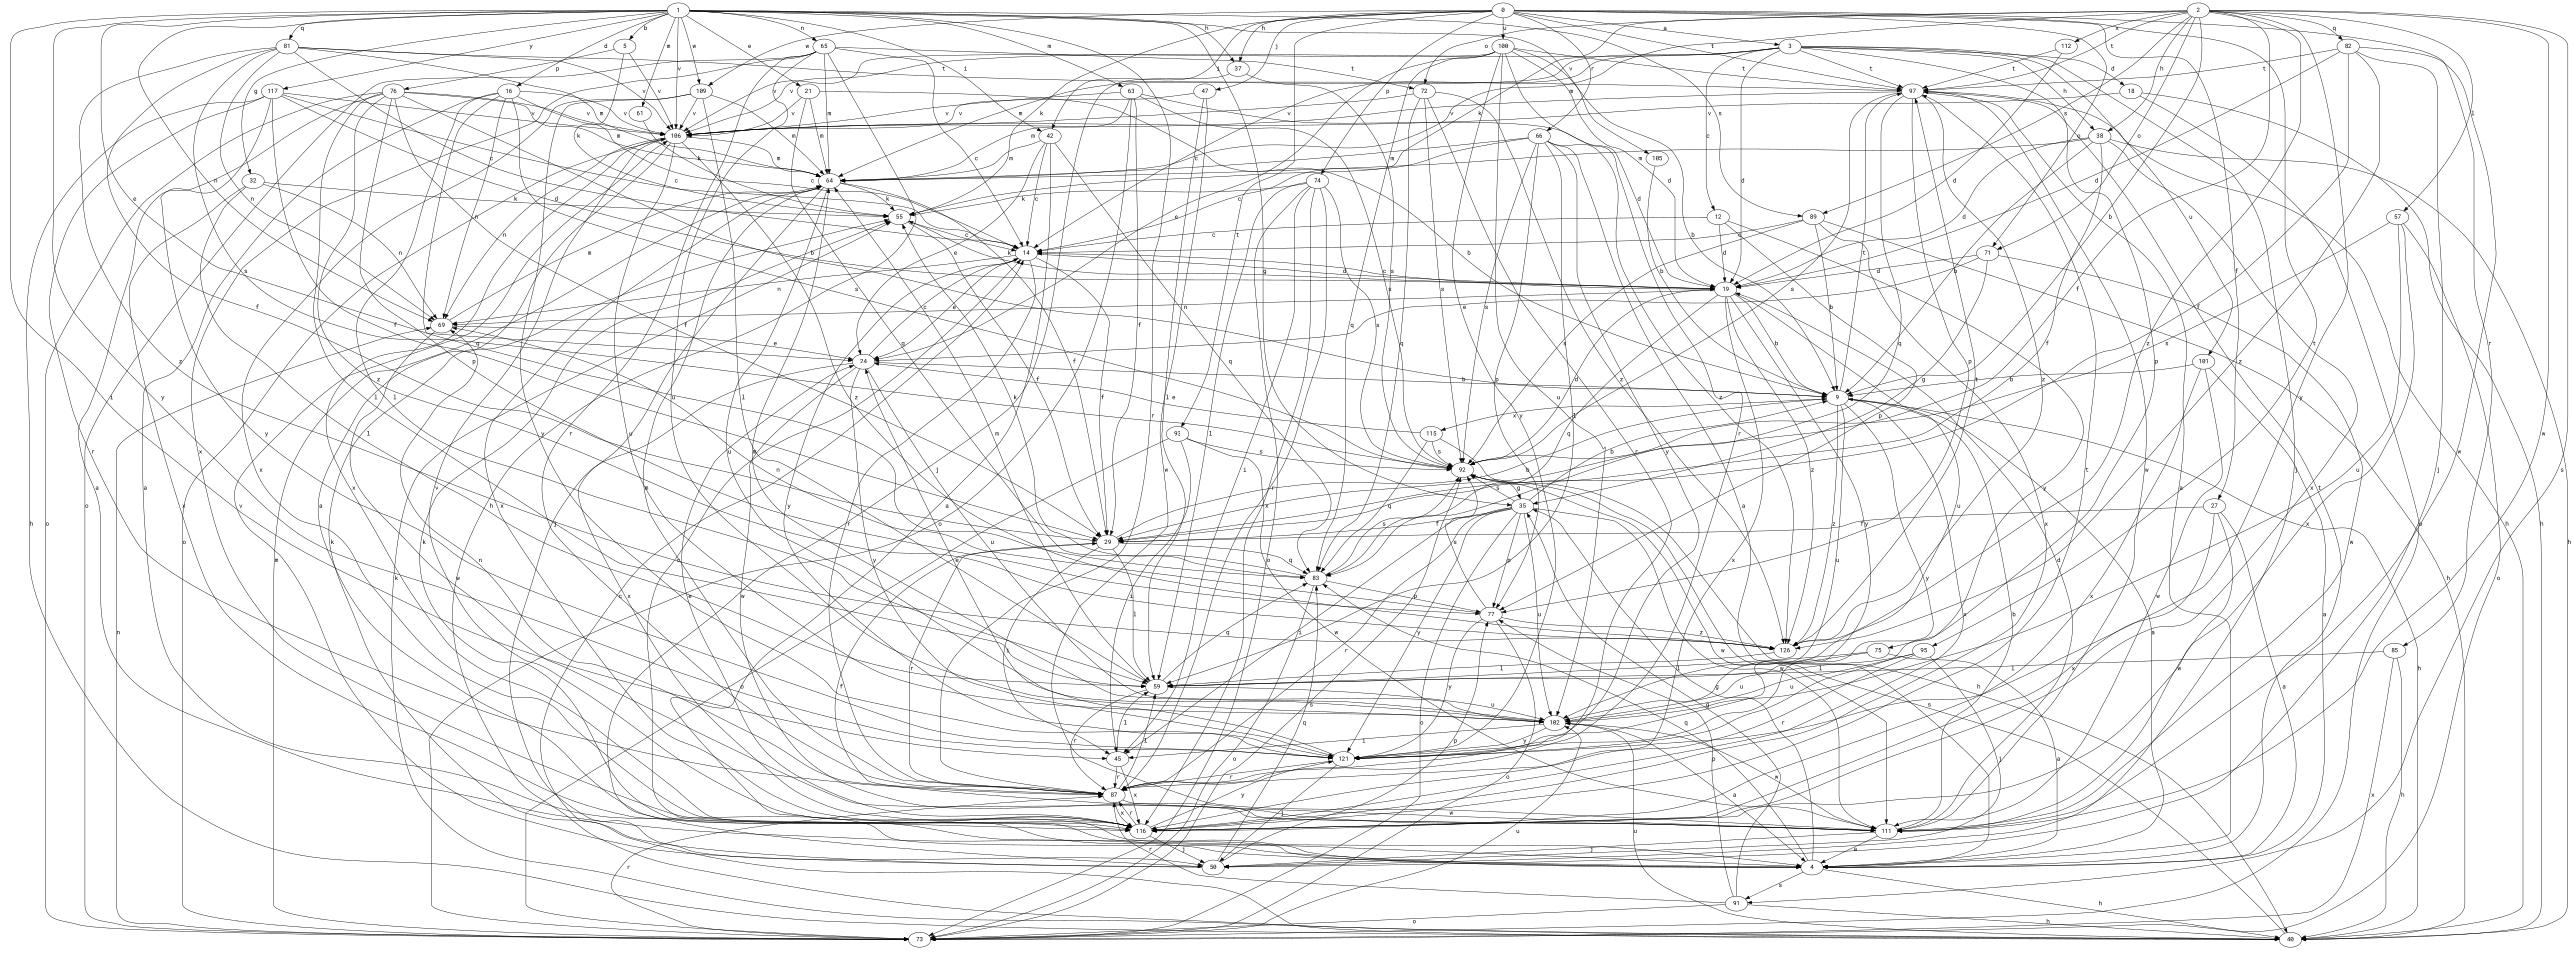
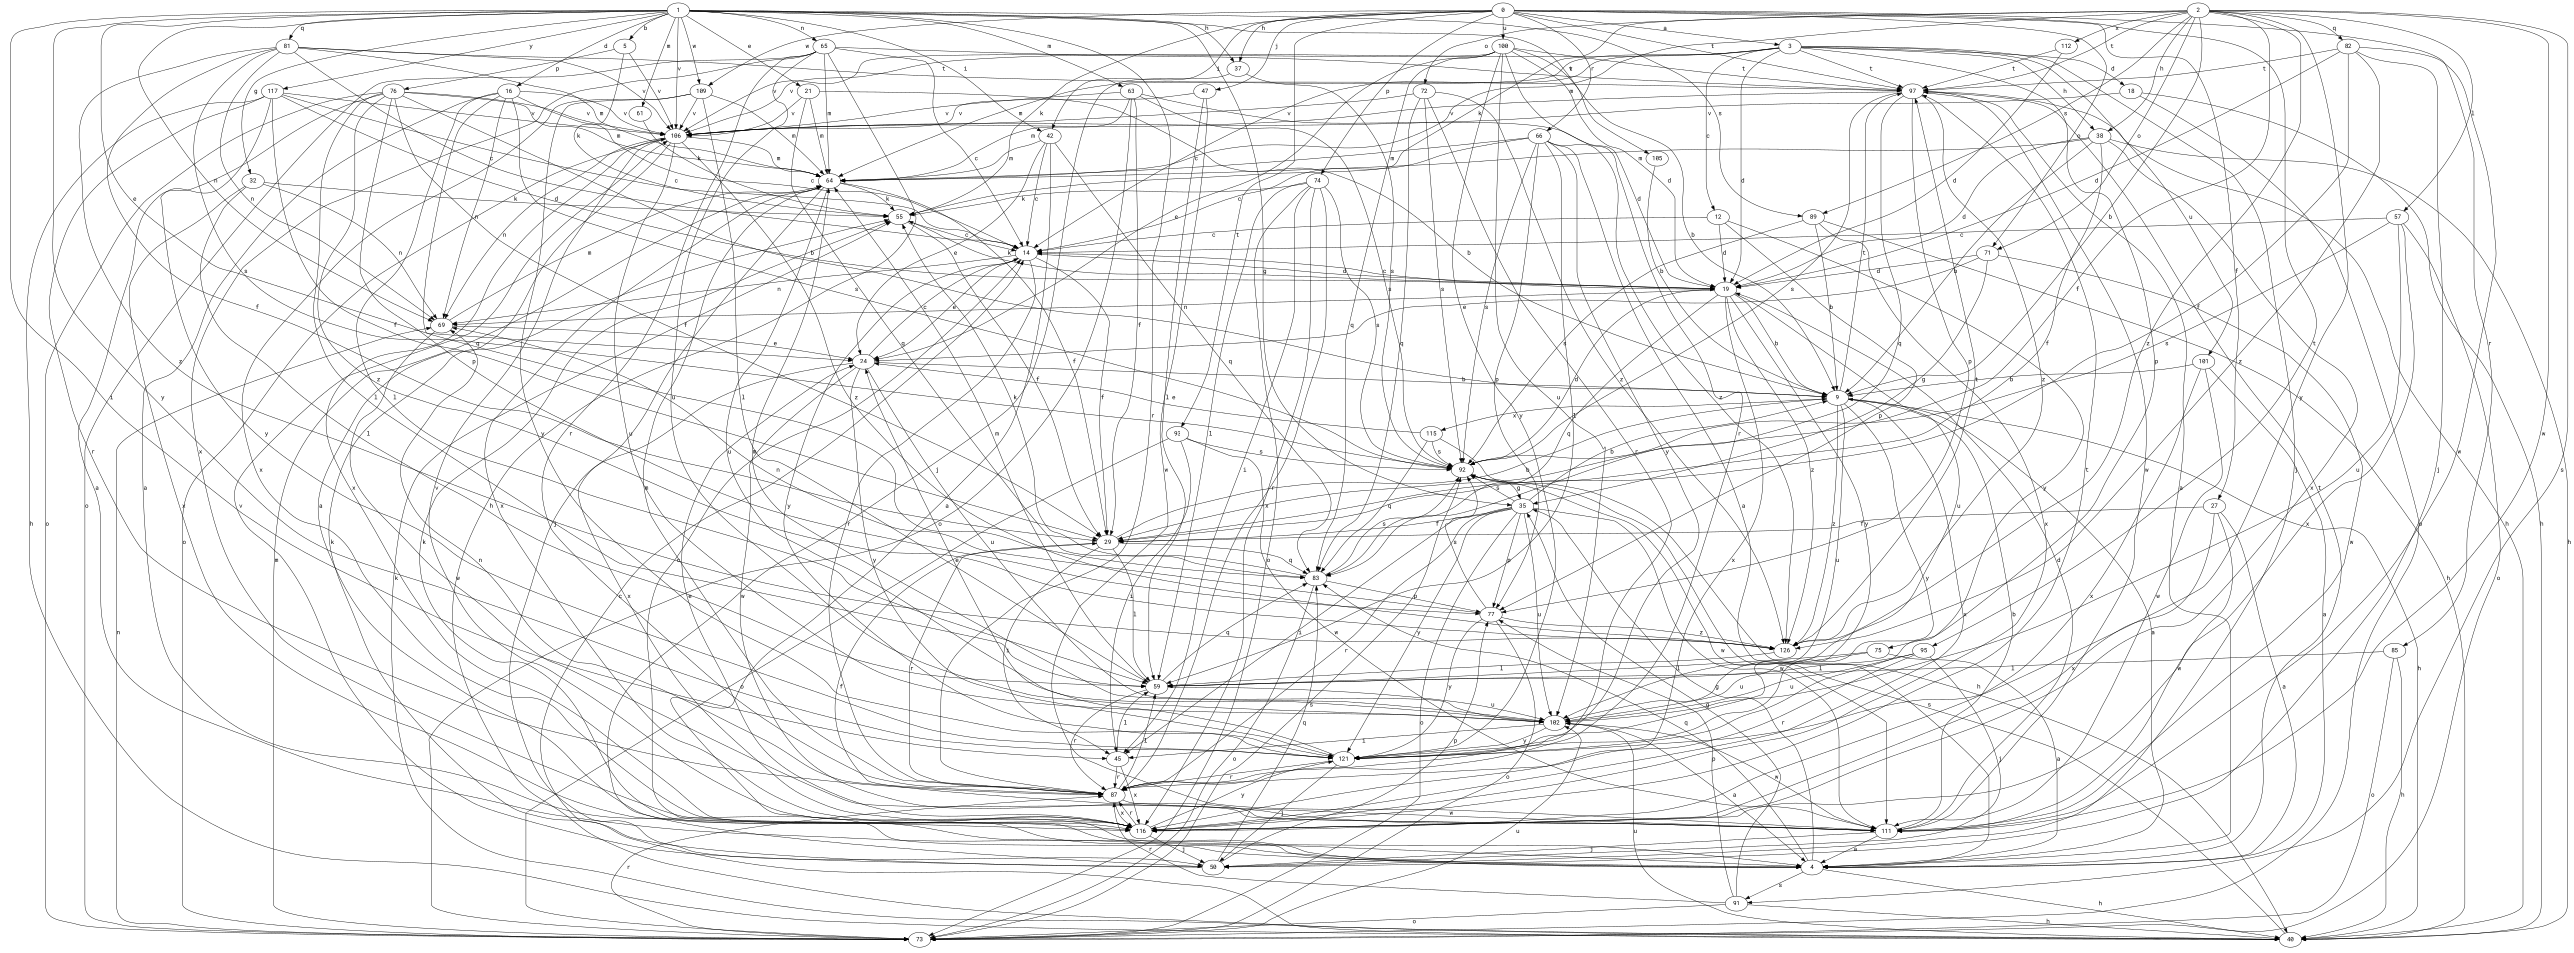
(1152, 58) -> (1366, 62)
(1423, 245) -> (1714, 239)
(2373, 795) -> (2373, 795)
